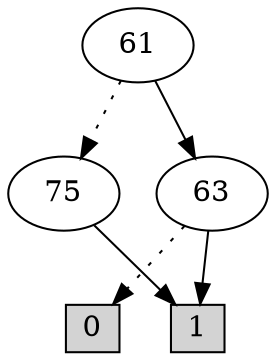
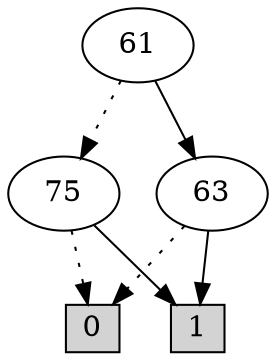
none -> (77, 257)
